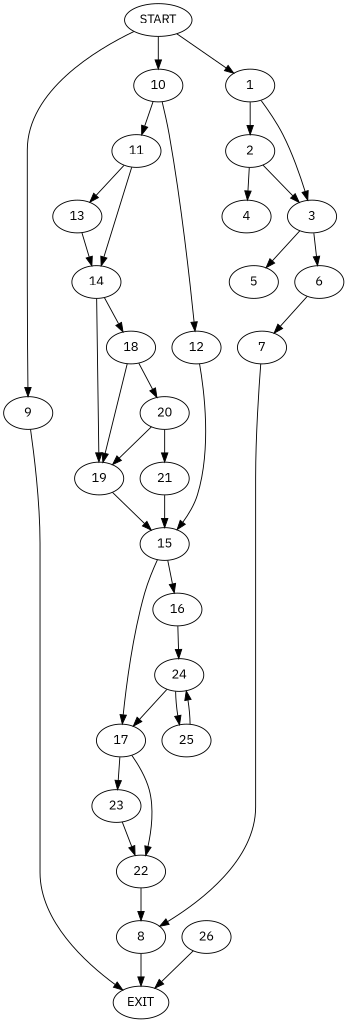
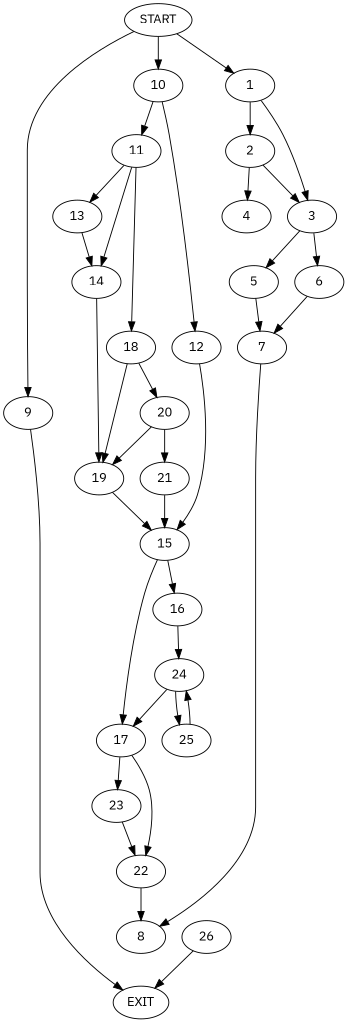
none -> (257, 310)
(112, 311) -> (134, 245)
(141, 965) -> none
